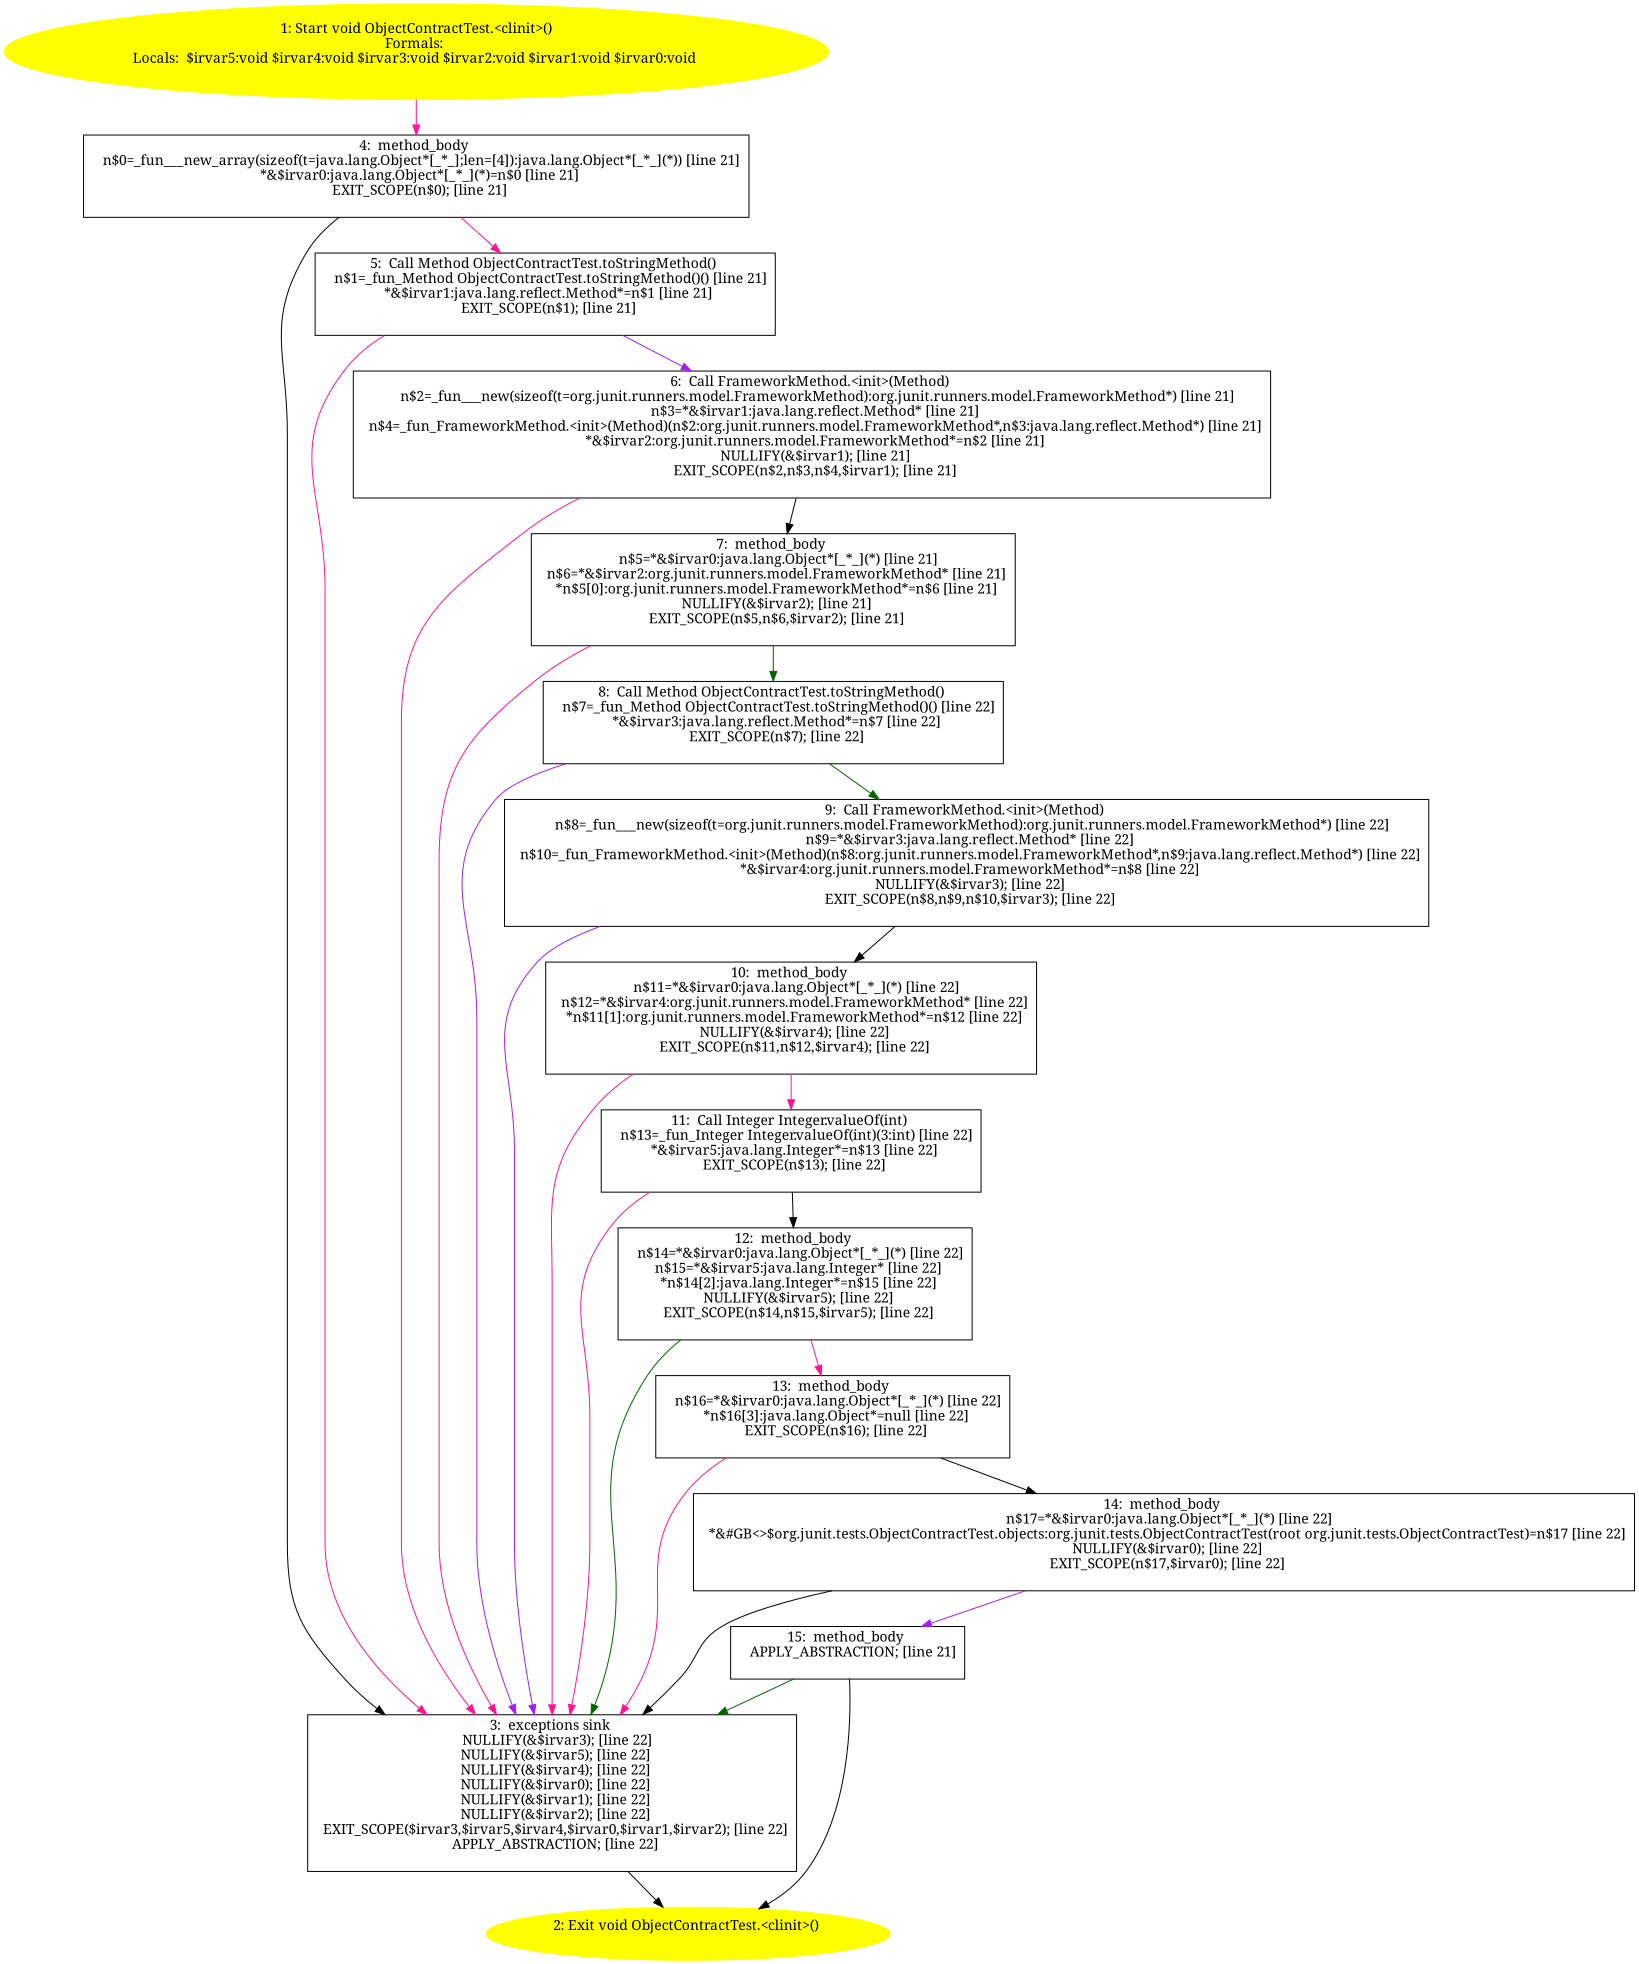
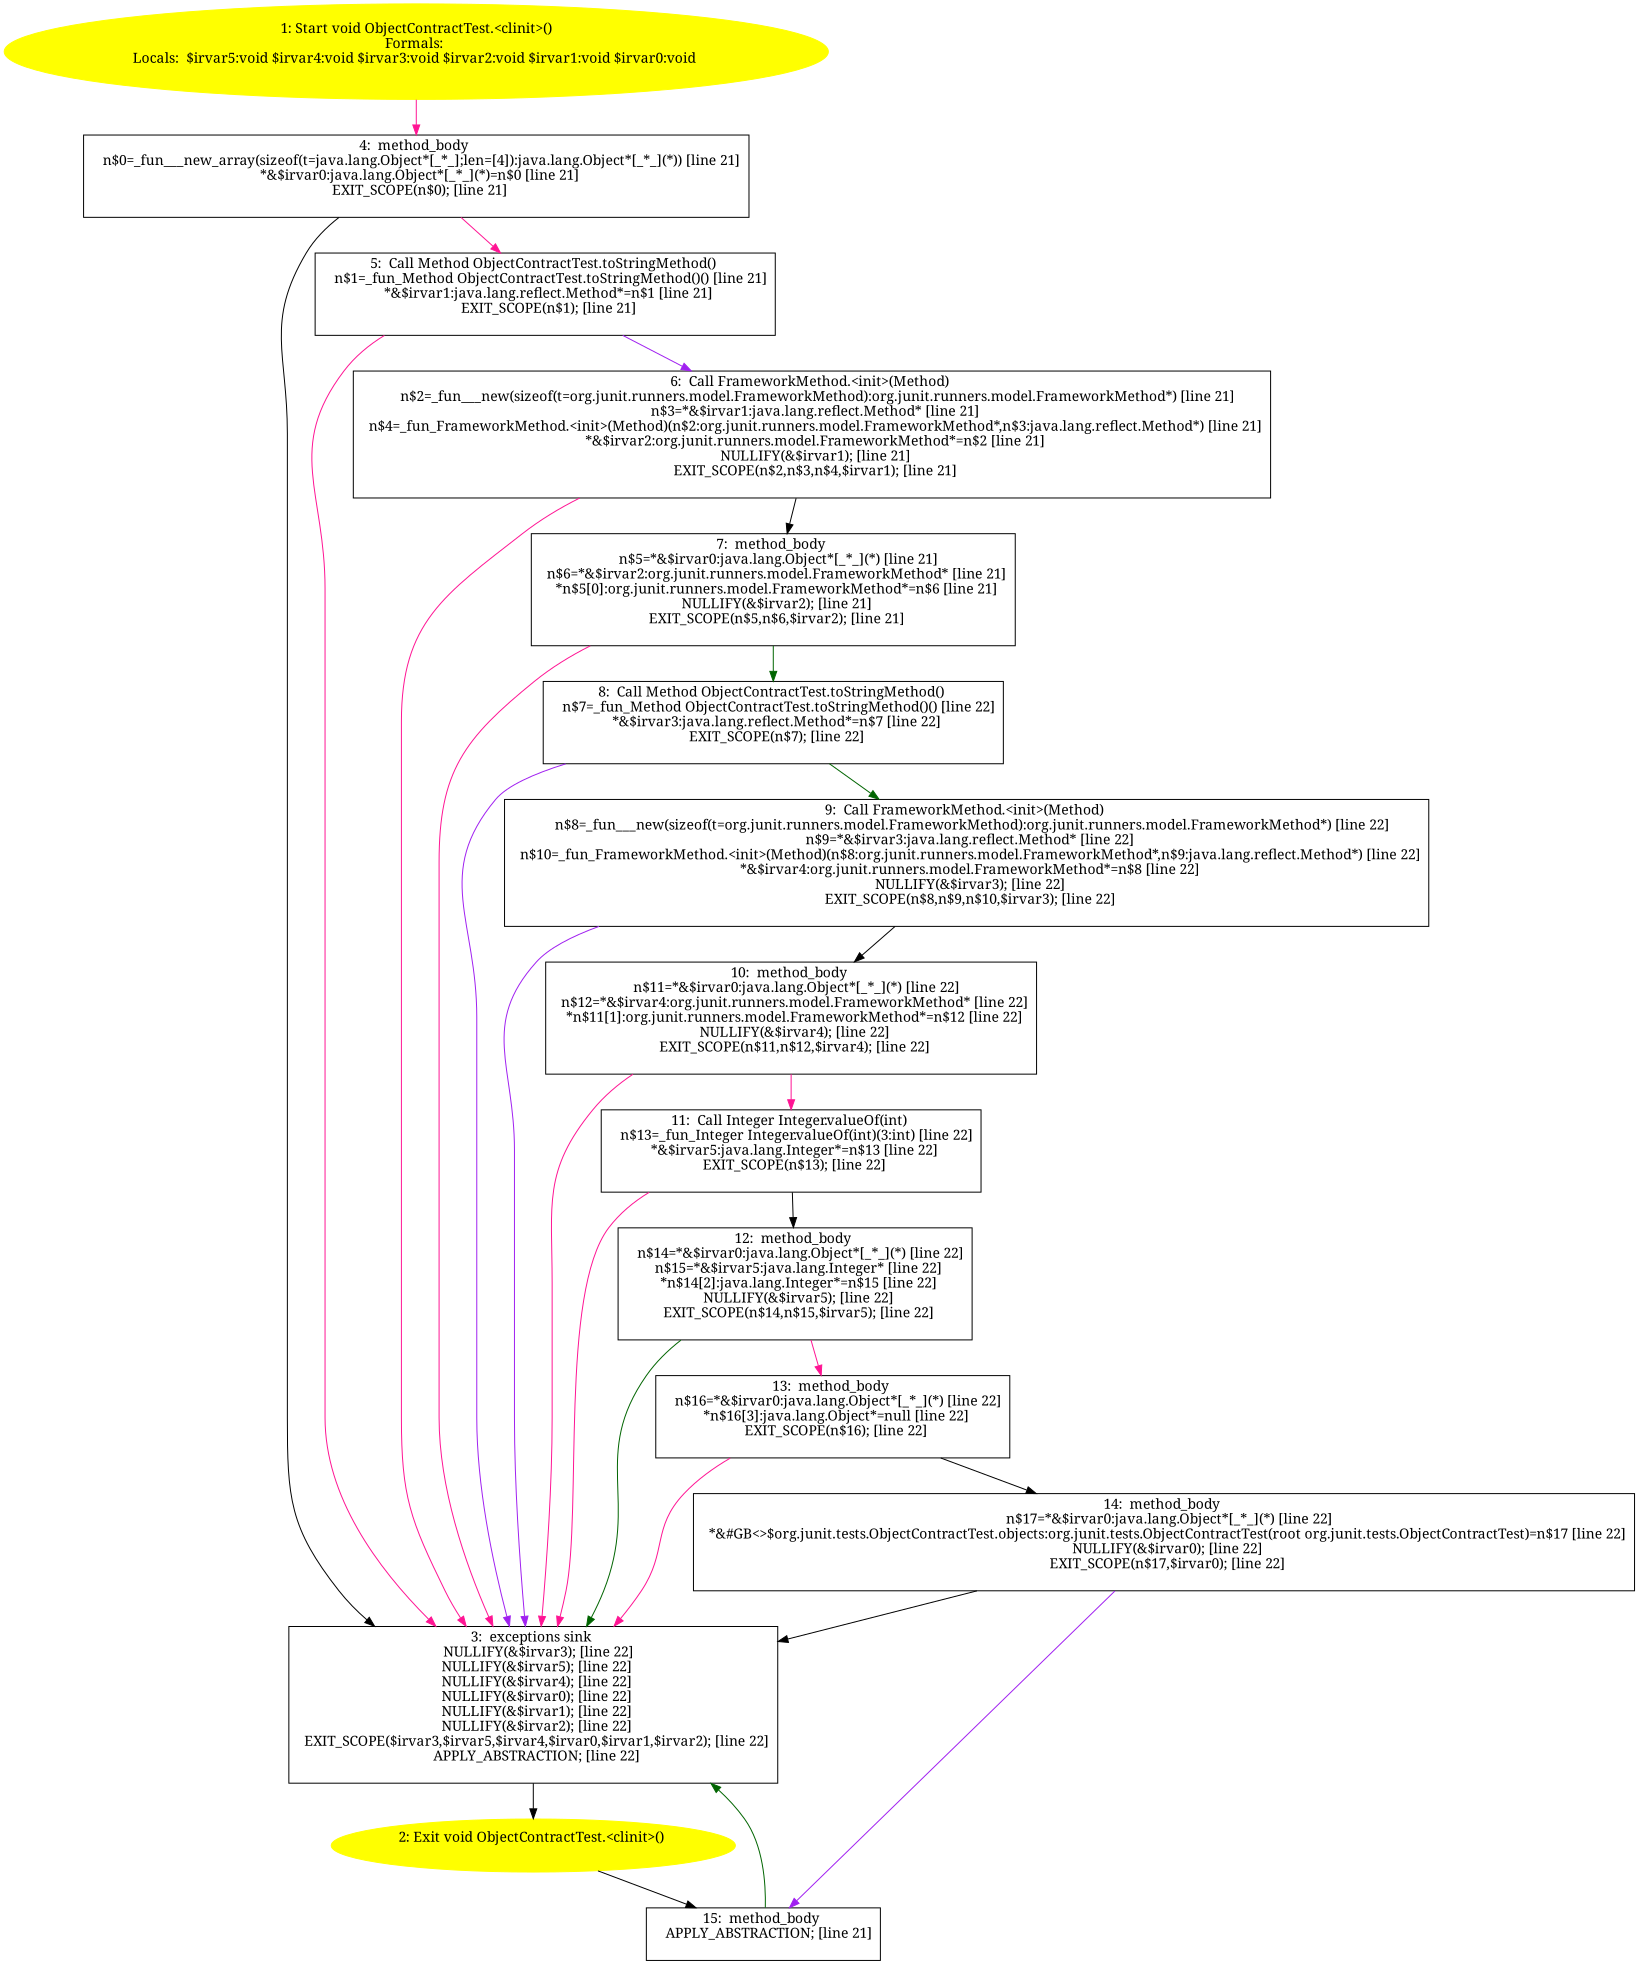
(837, 1803) -> (642, 1888)
